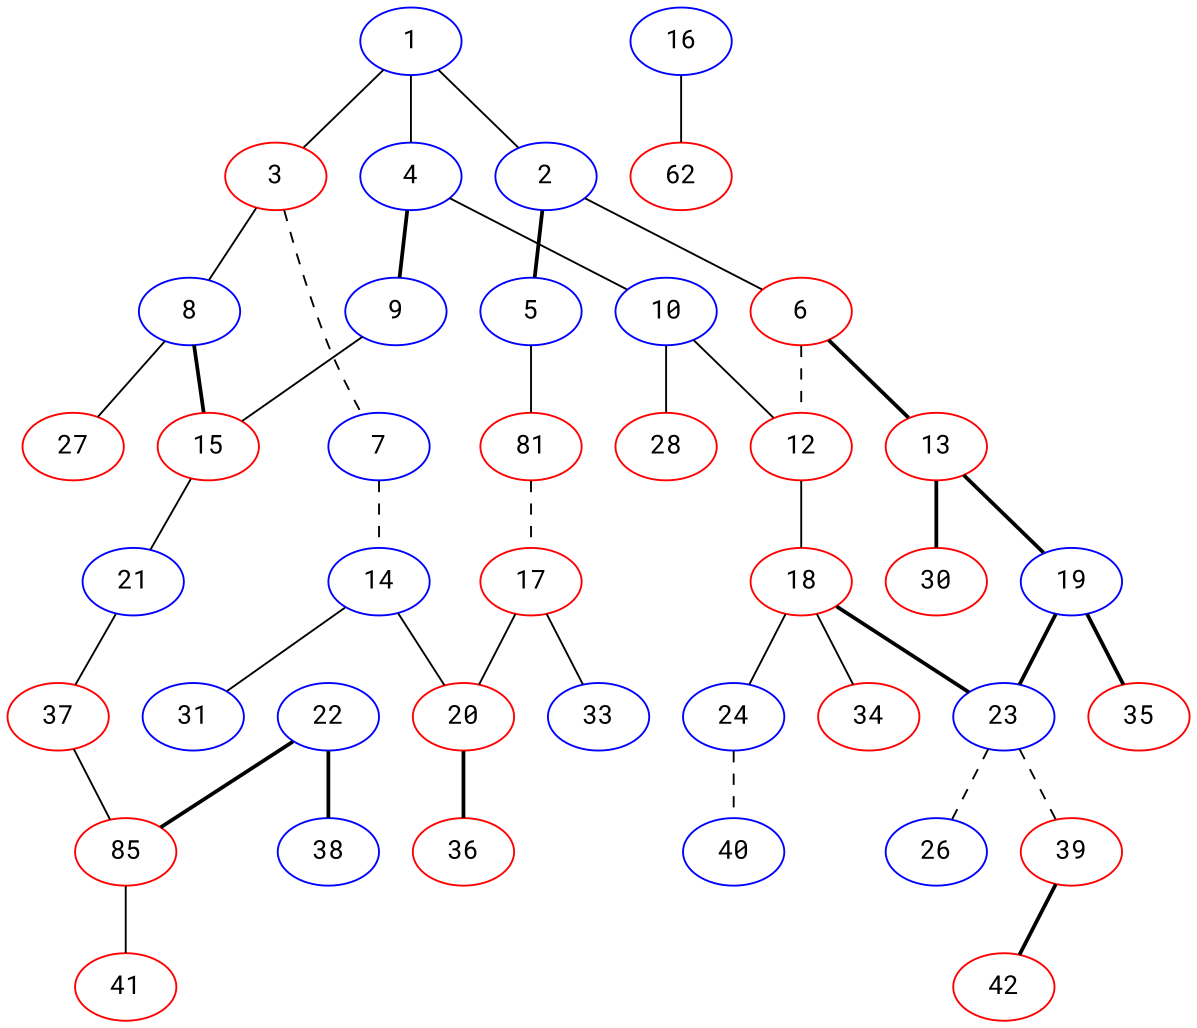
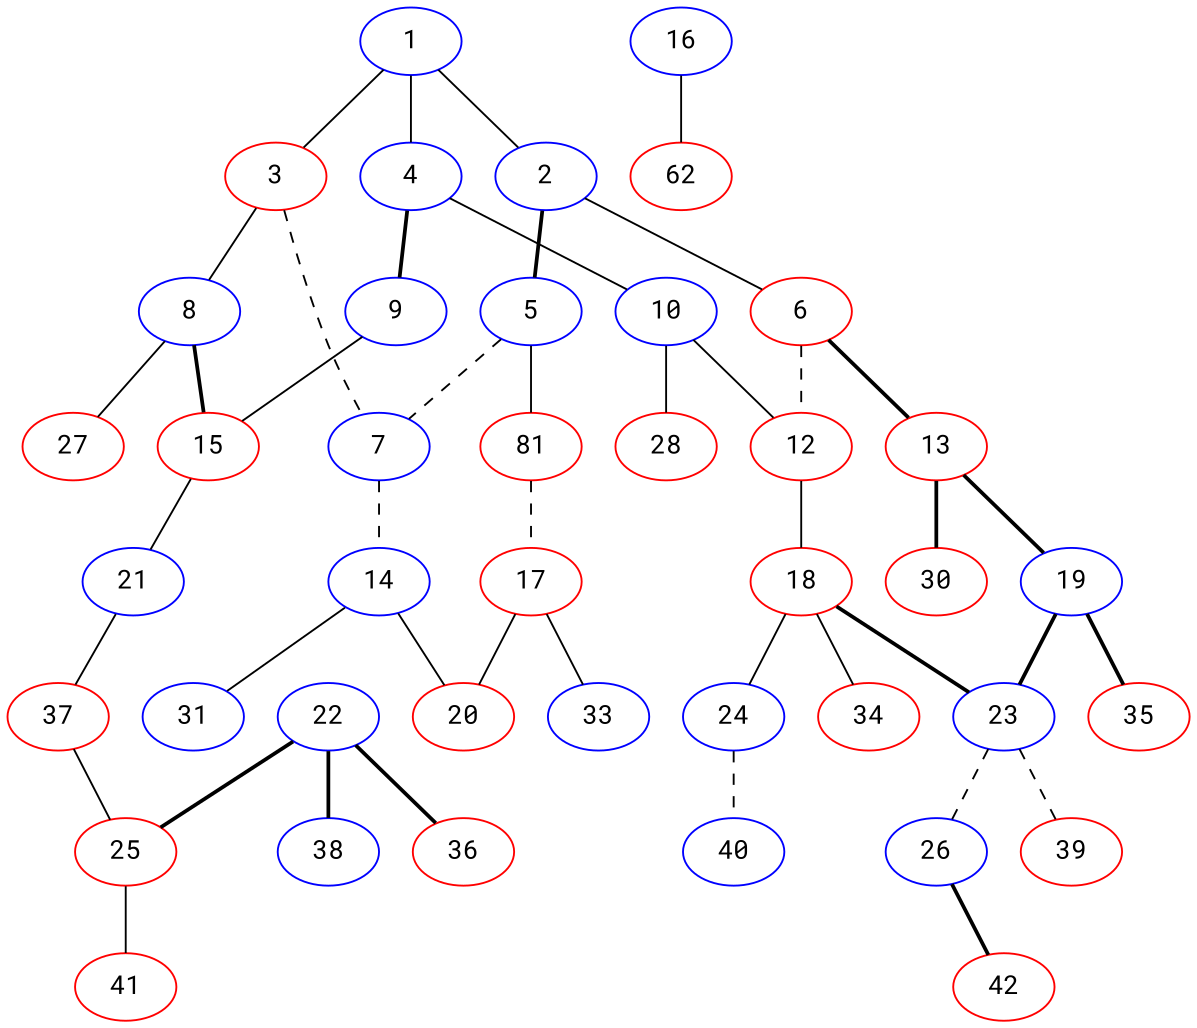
none -> (455, 379)
(463, 785) -> (396, 784)
(126, 852) -> (126, 852)
(1038, 920) -> (970, 920)
